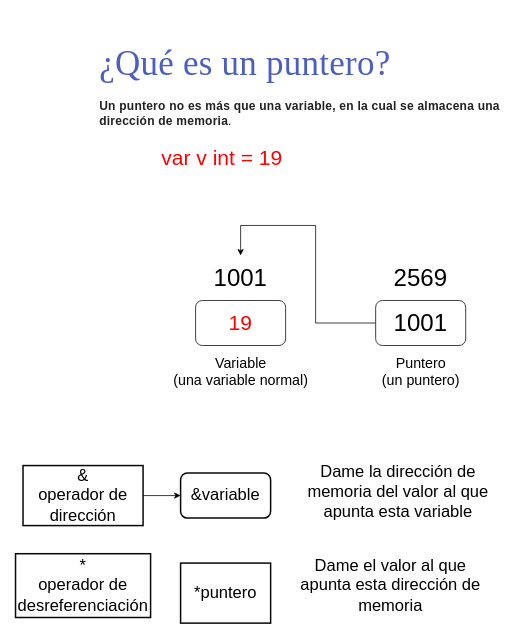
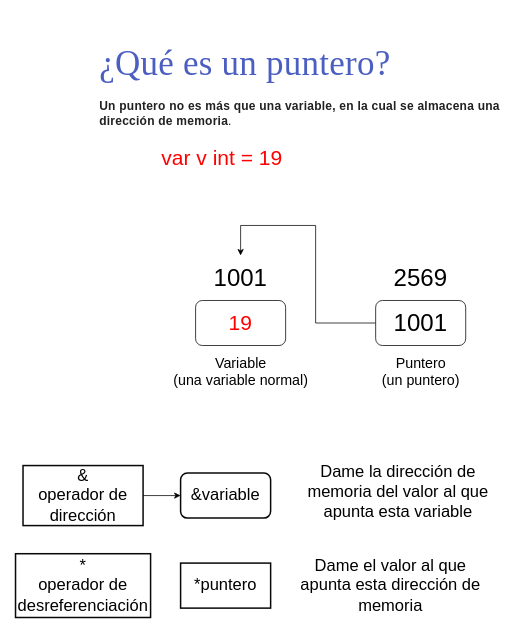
(225, 593) -> (225, 585)
